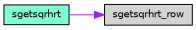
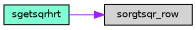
(148, 15) -> (148, 15)
